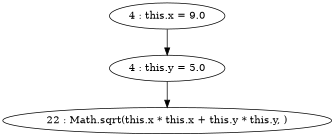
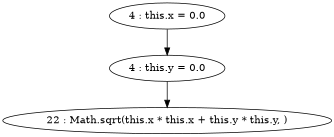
(167, 16) -> (167, 16)
(167, 68) -> (167, 68)
